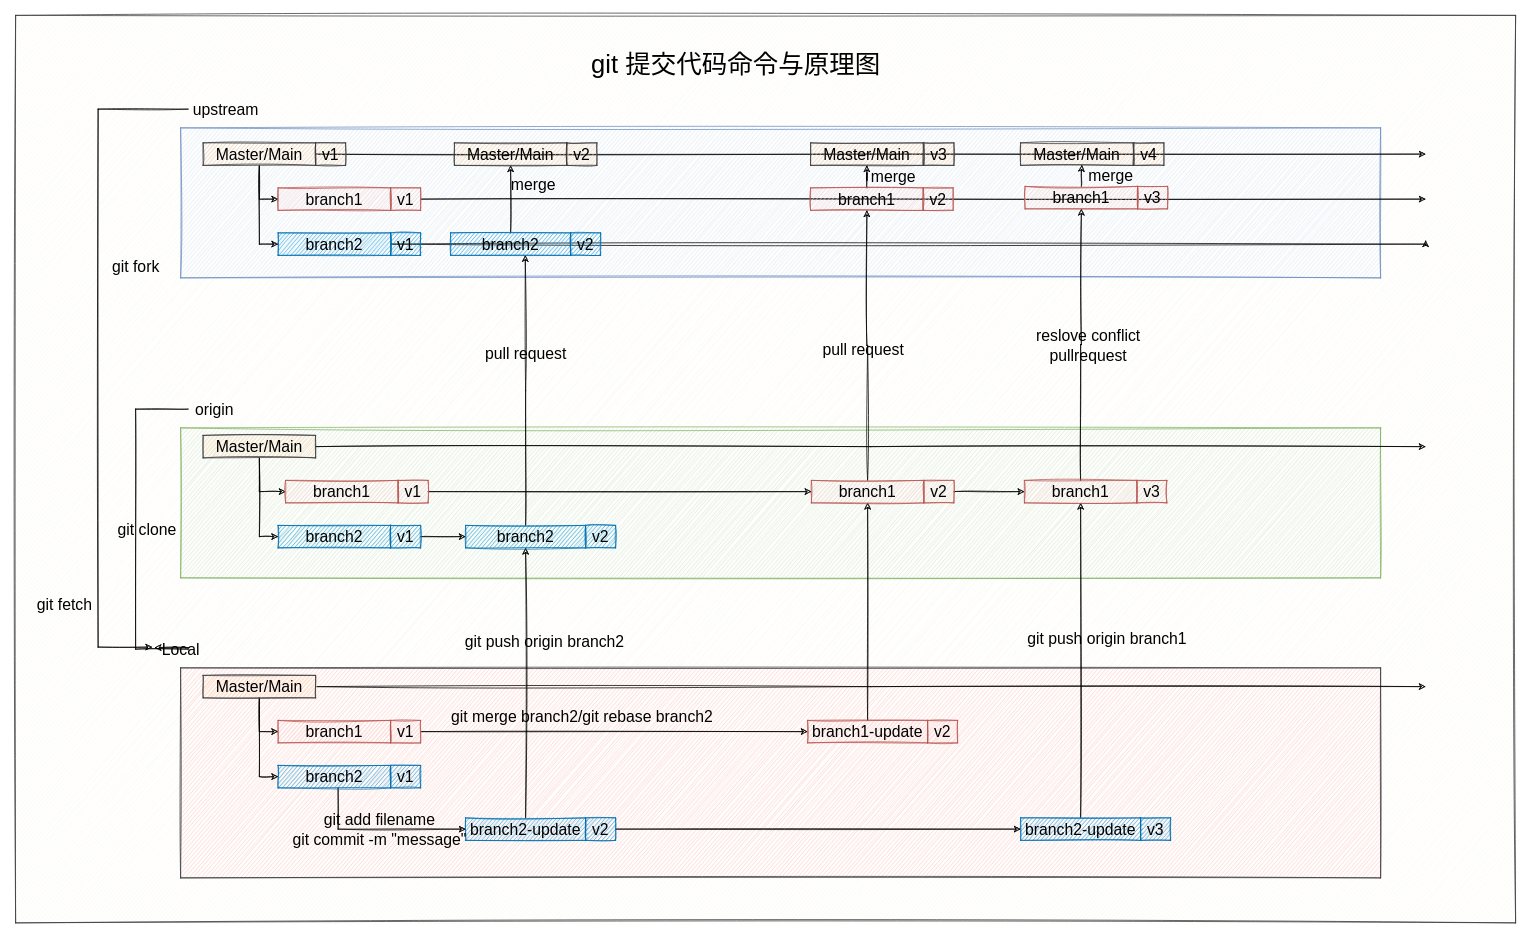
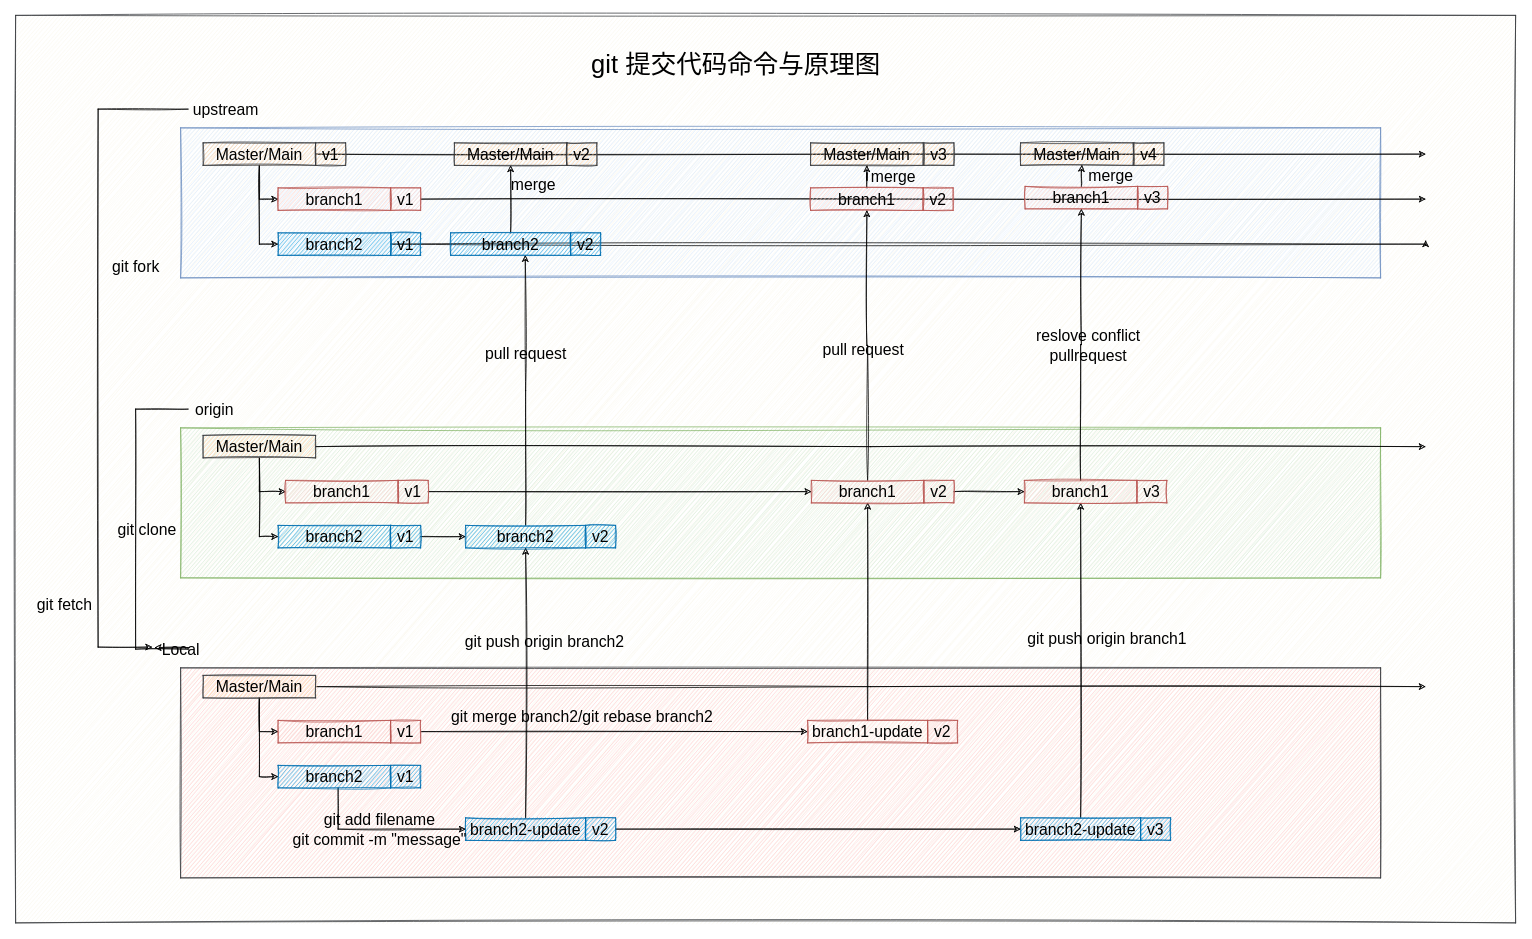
(867, 732) -> (867, 732)
